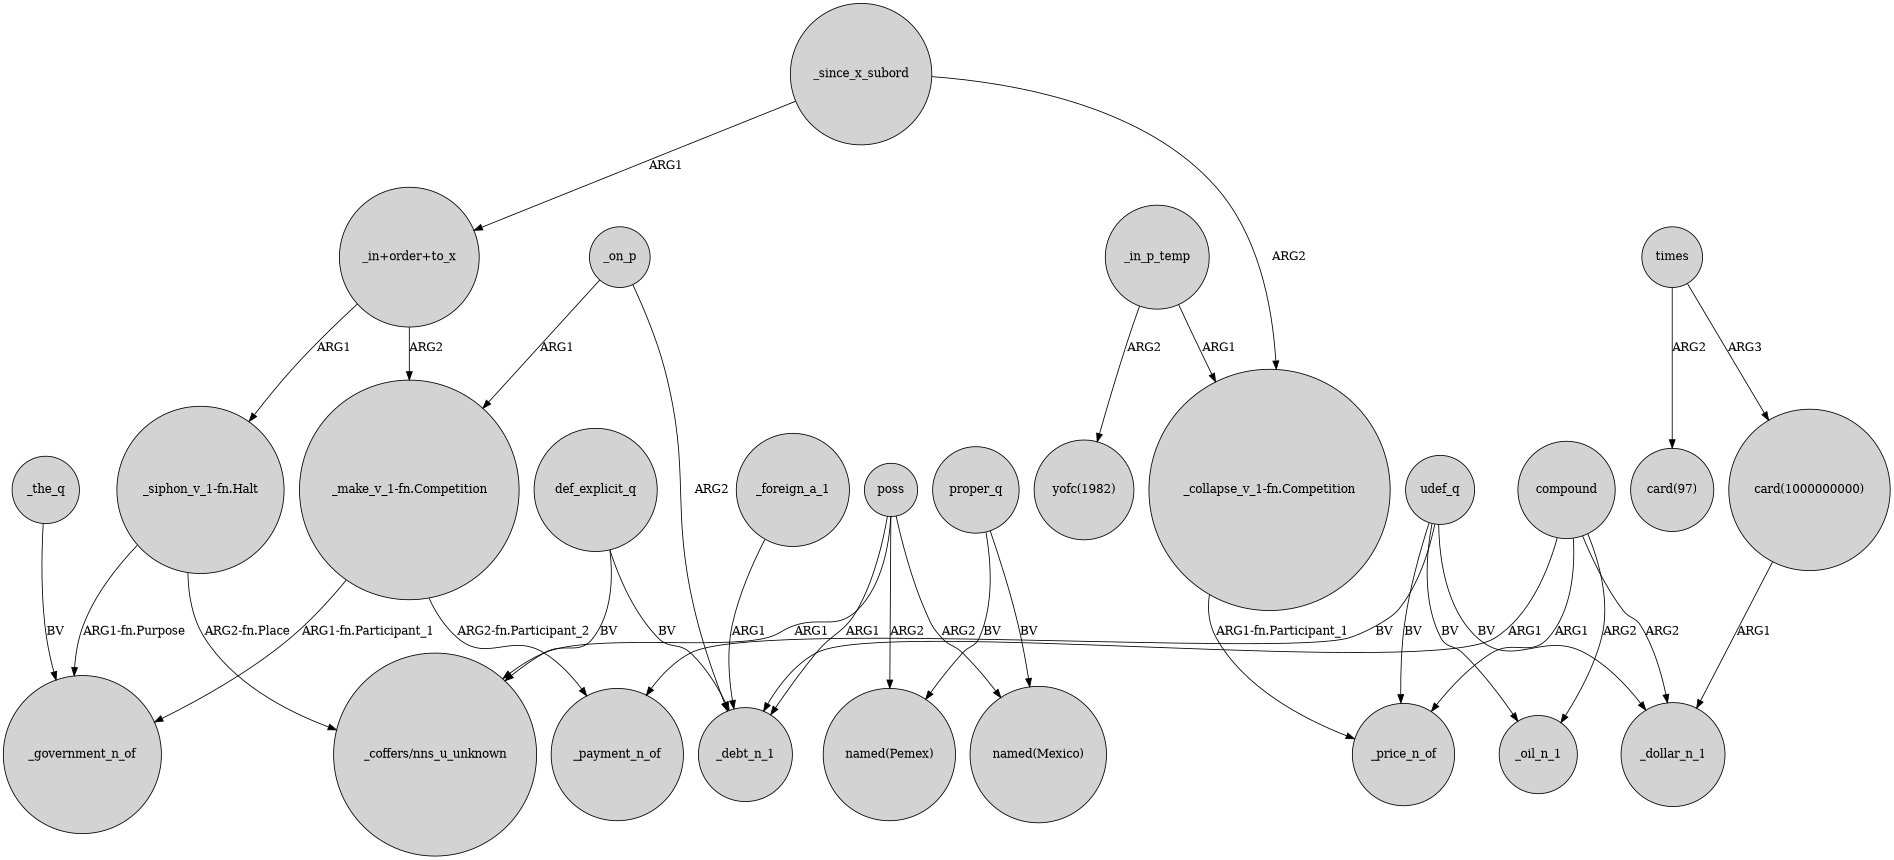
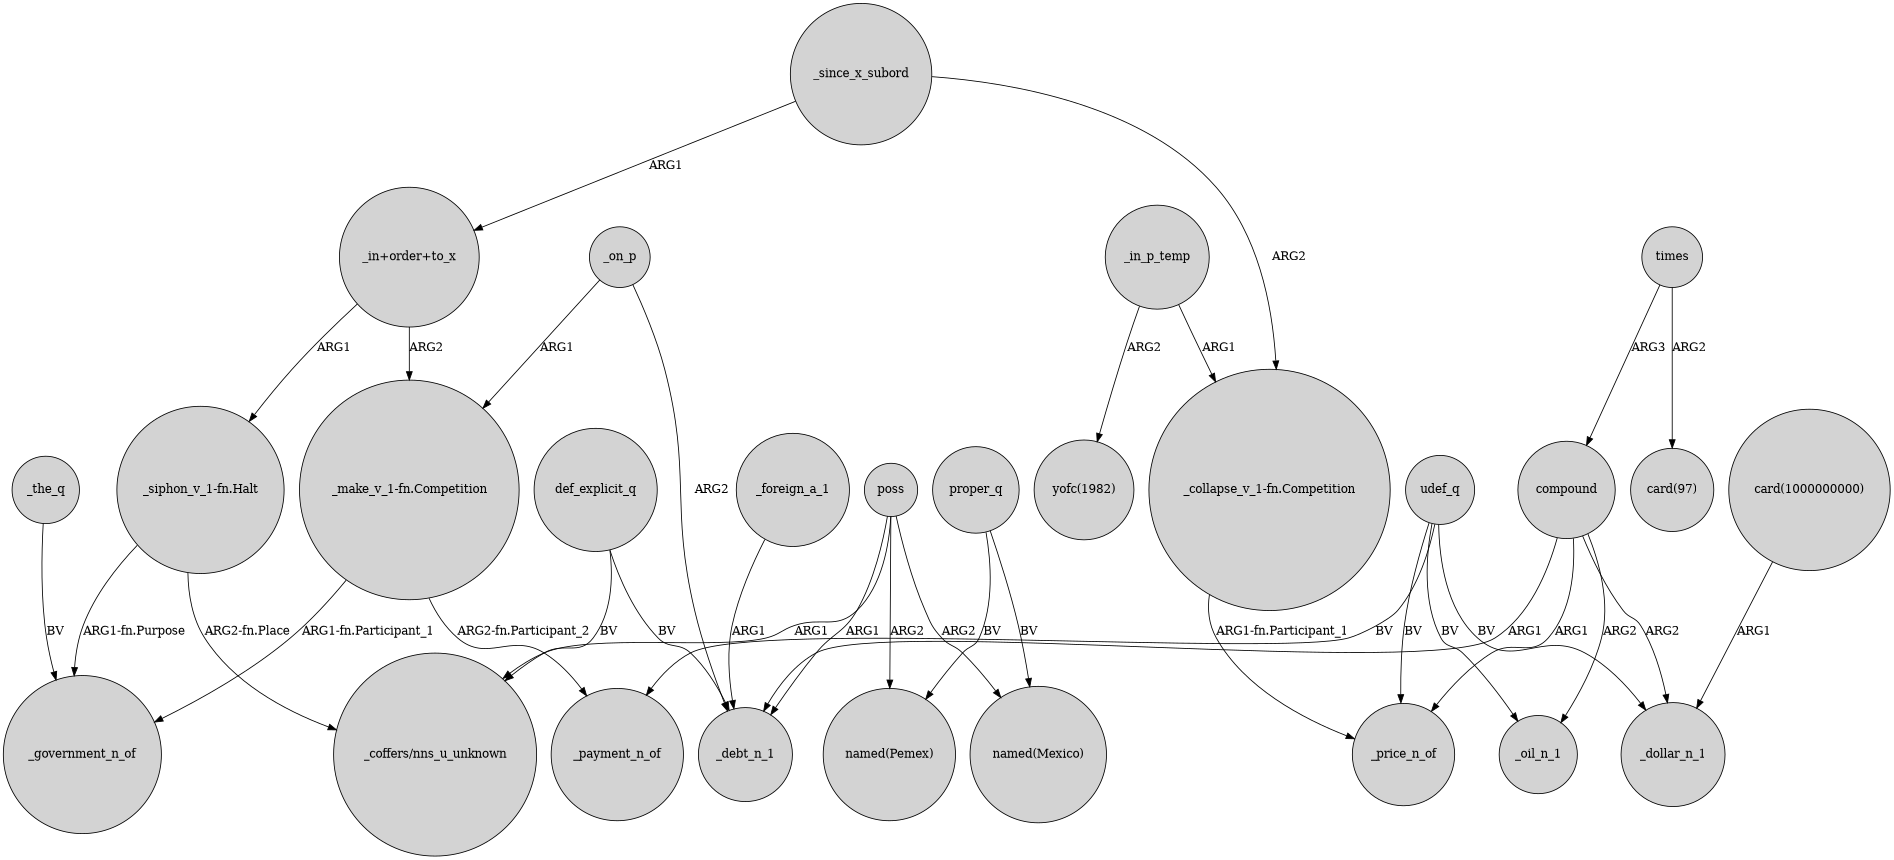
(1726, 348) -> (1625, 361)
